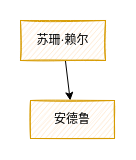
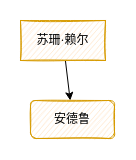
(73, 120) -> (73, 120)
